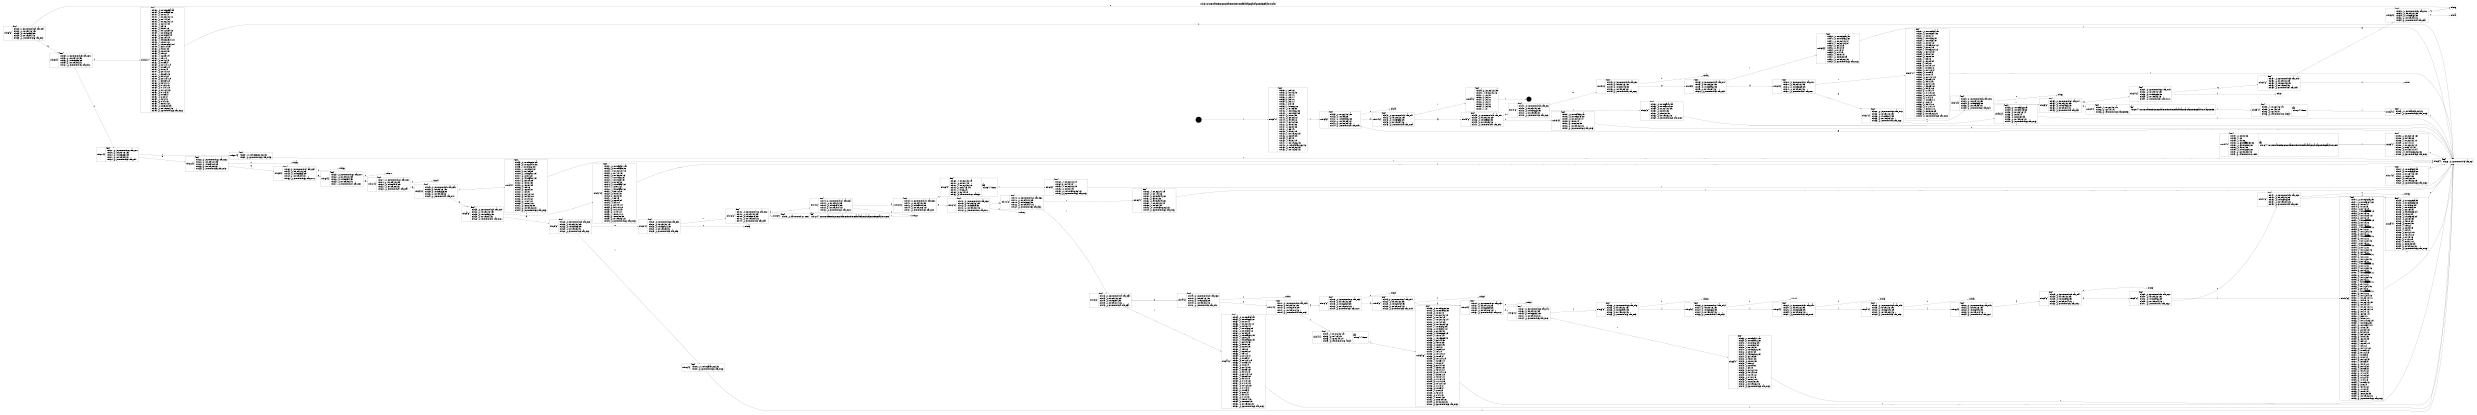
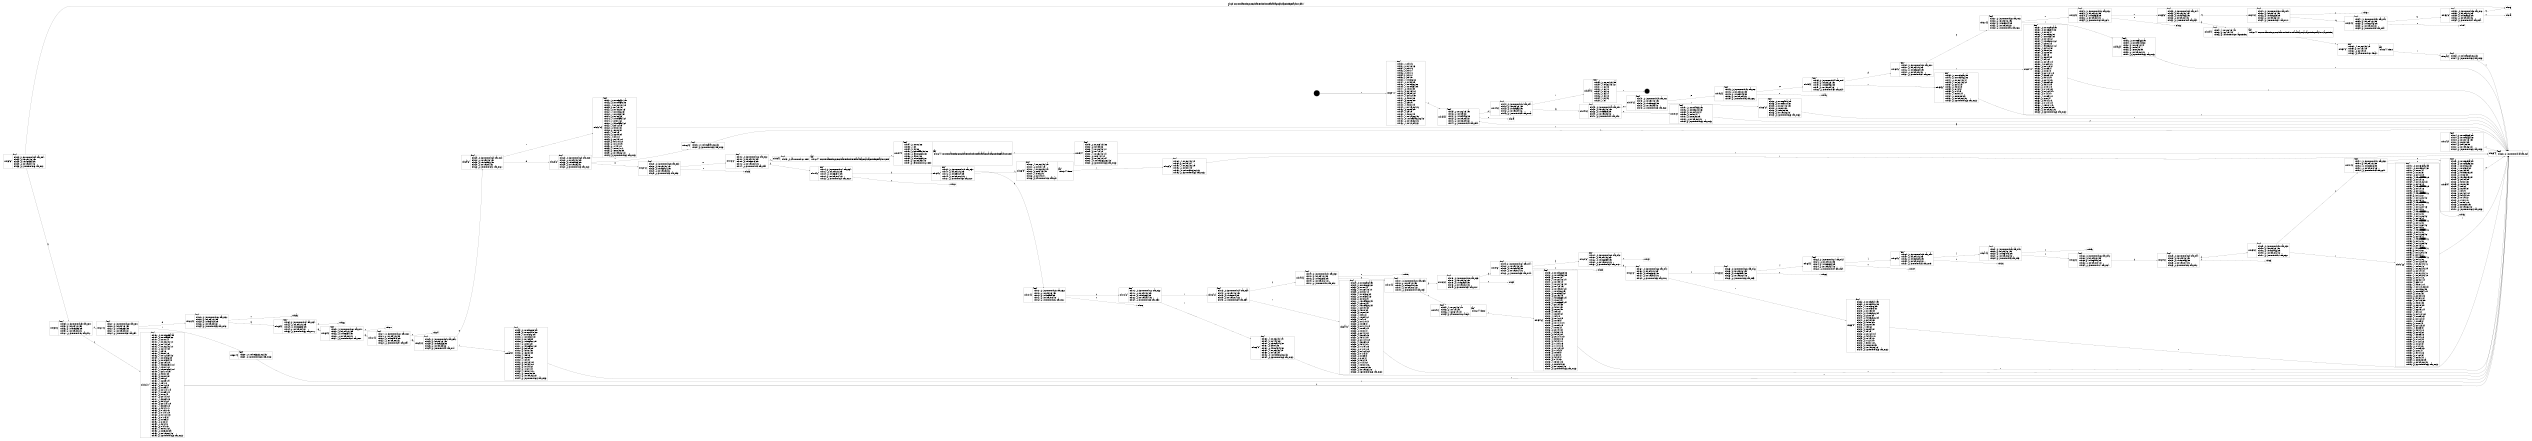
(900, 216) -> (891, 156)
